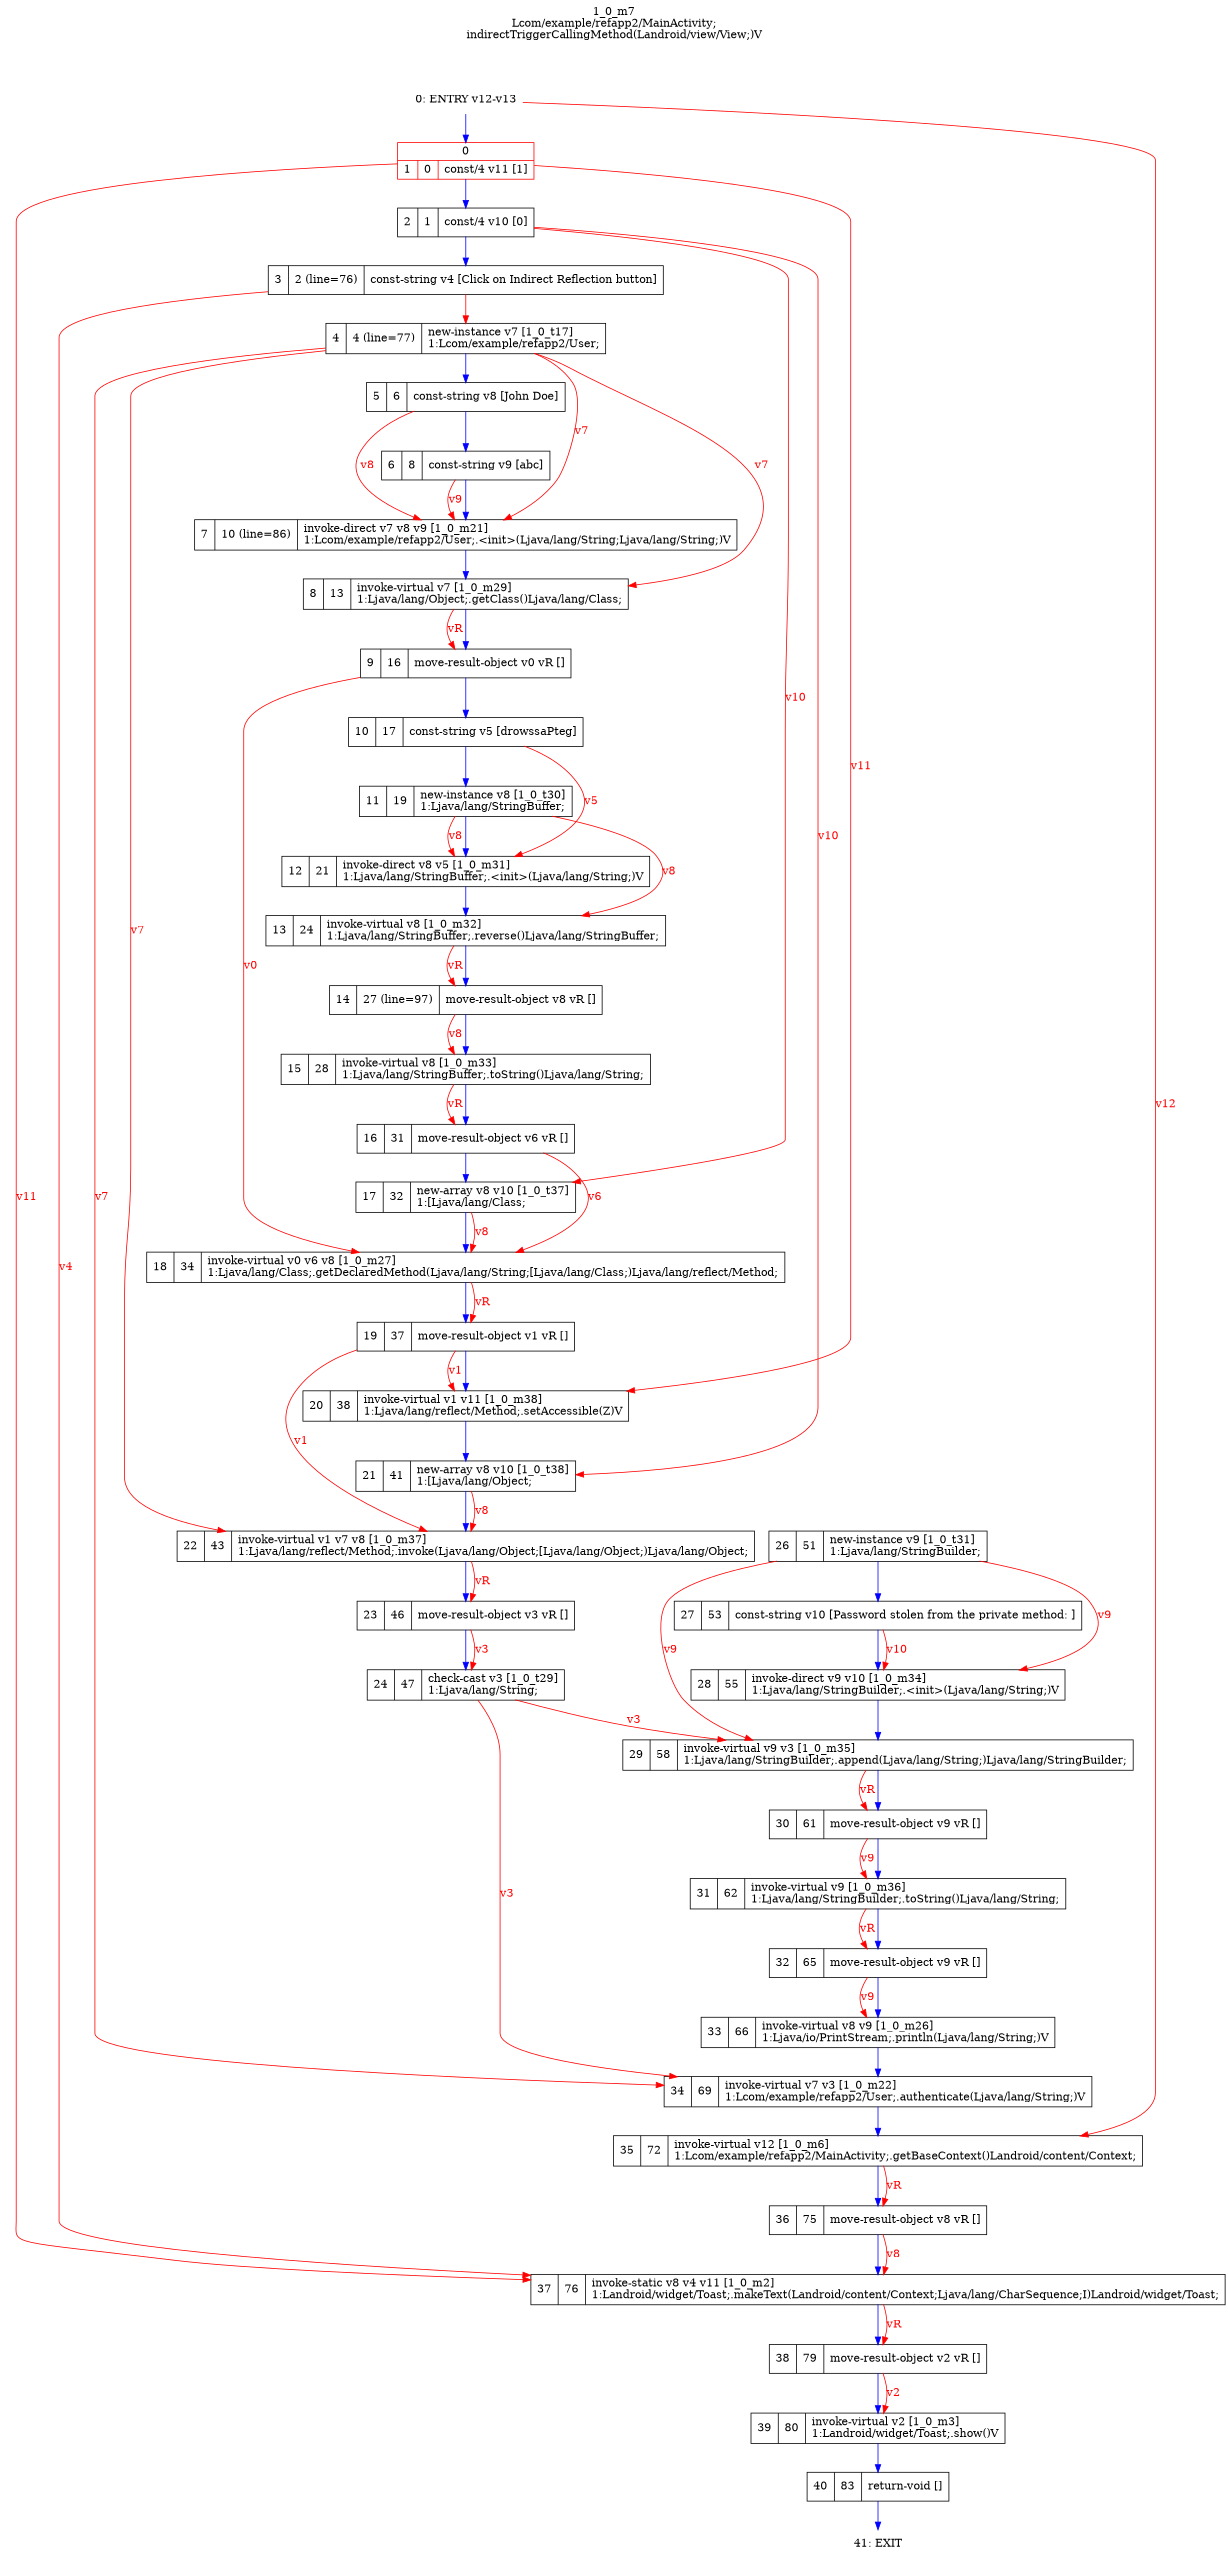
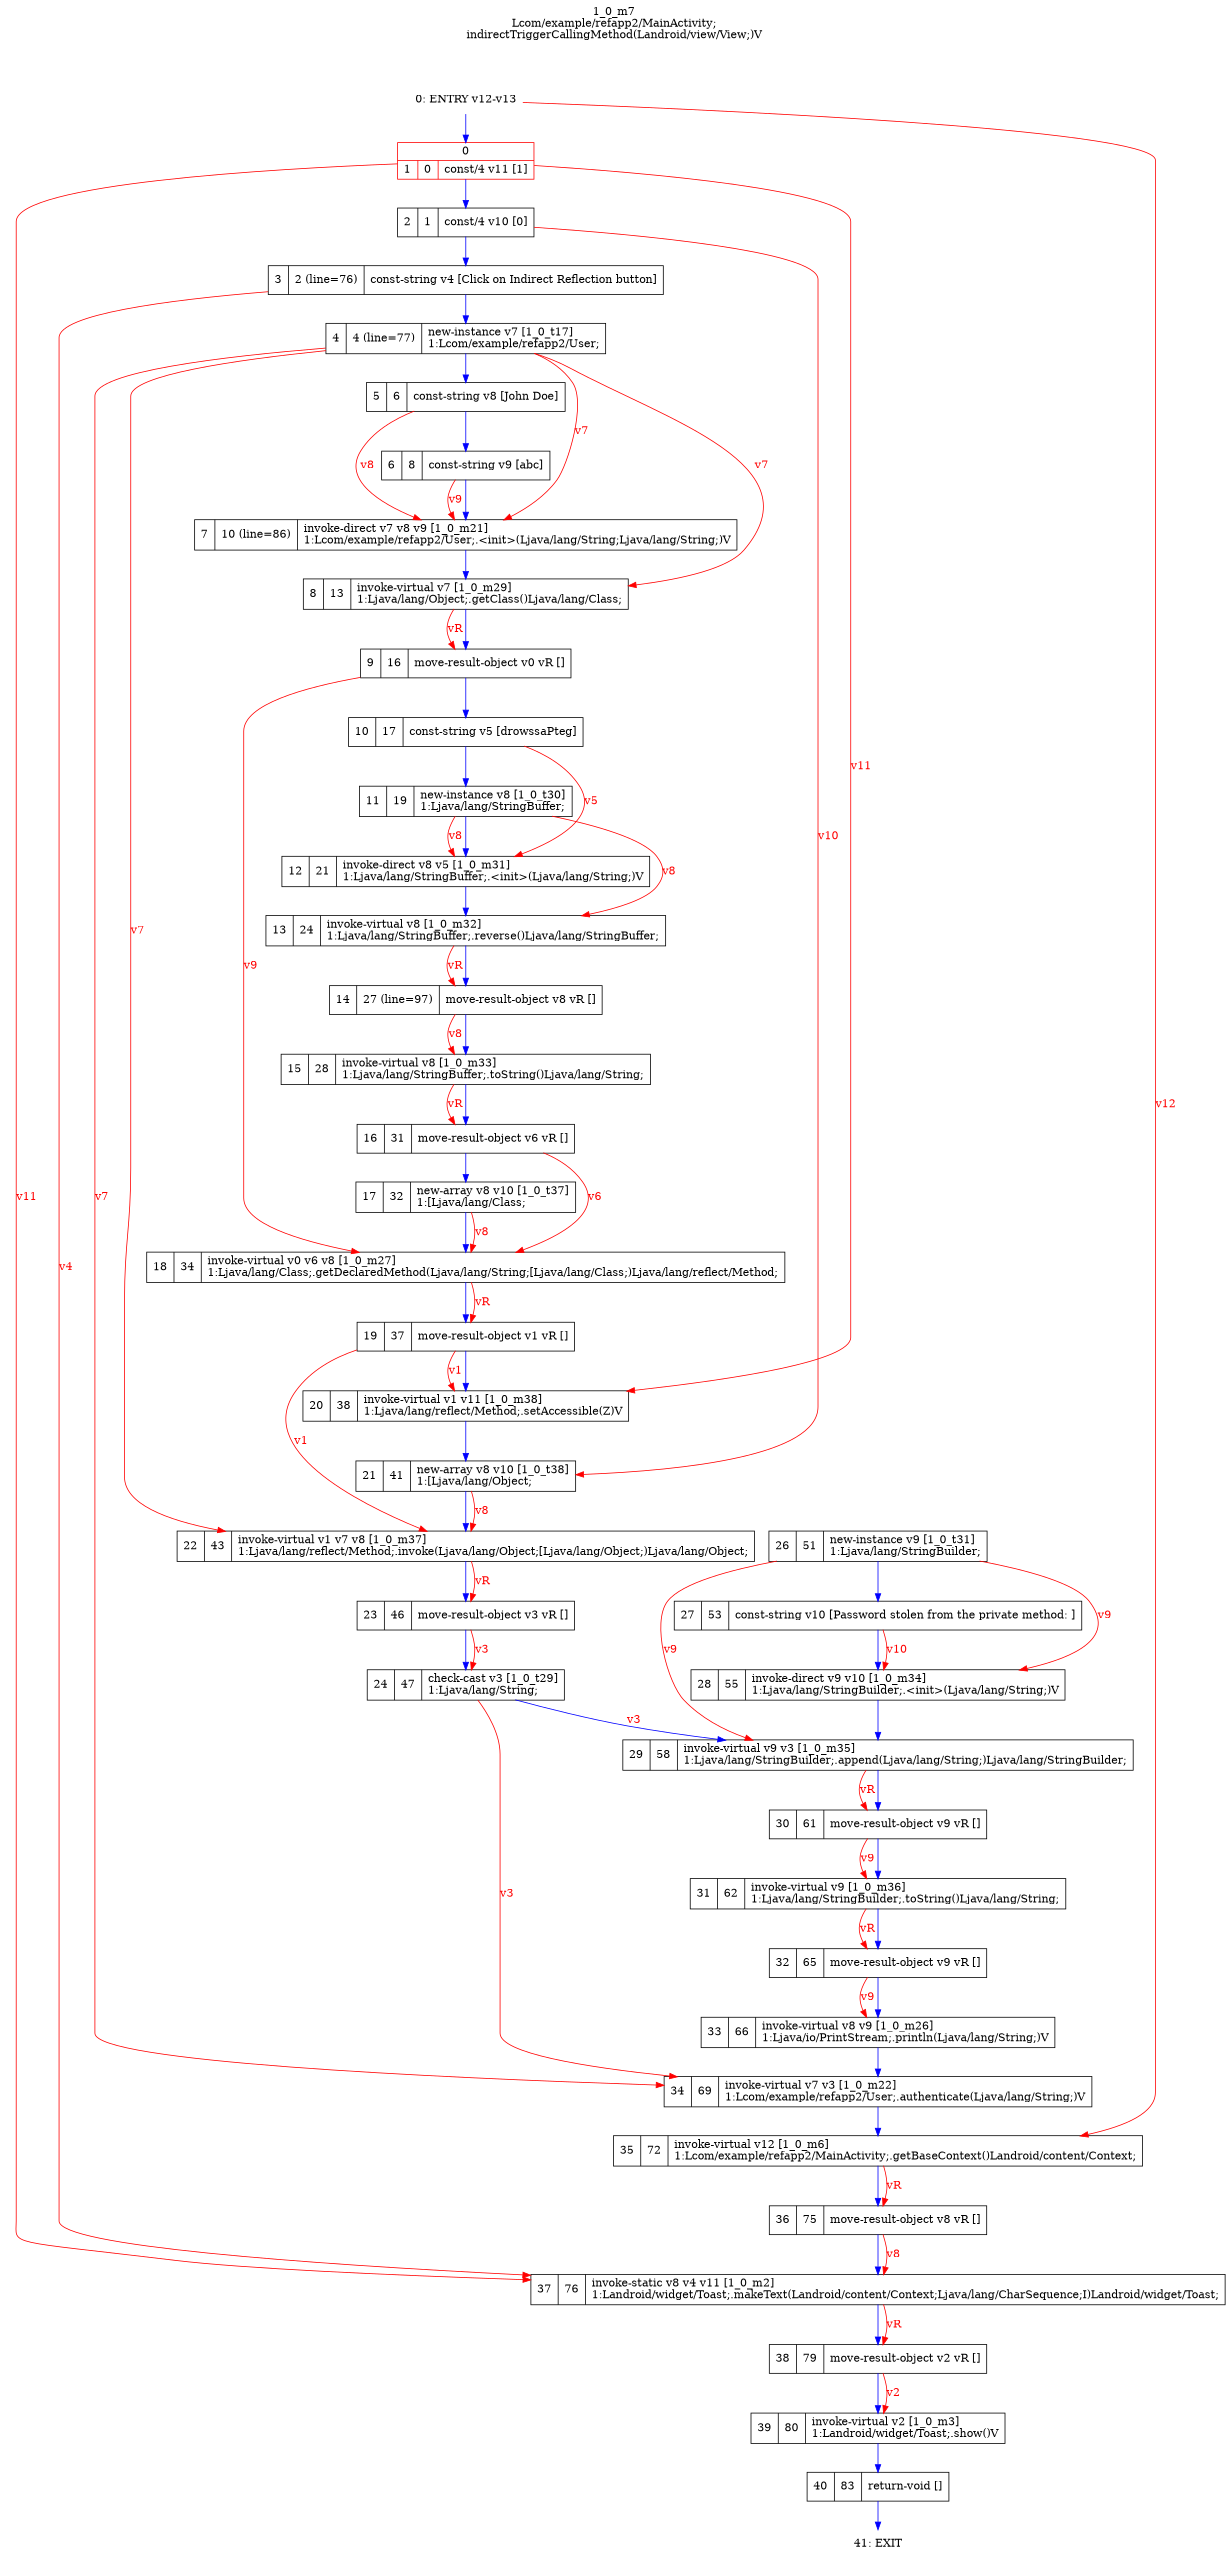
(466, 305) -> (466, 305)
(786, 683) -> none
(251, 966) -> (251, 966)
(616, 1724) -> (616, 1724)
